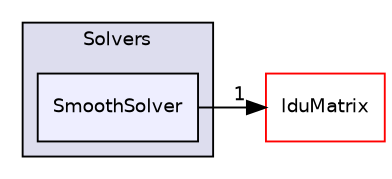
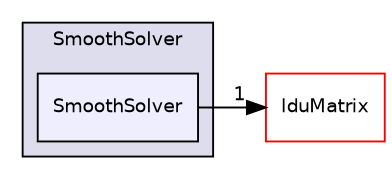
(118, 41) -> (118, 41)
